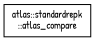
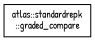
(47, 21) -> (47, 21)
